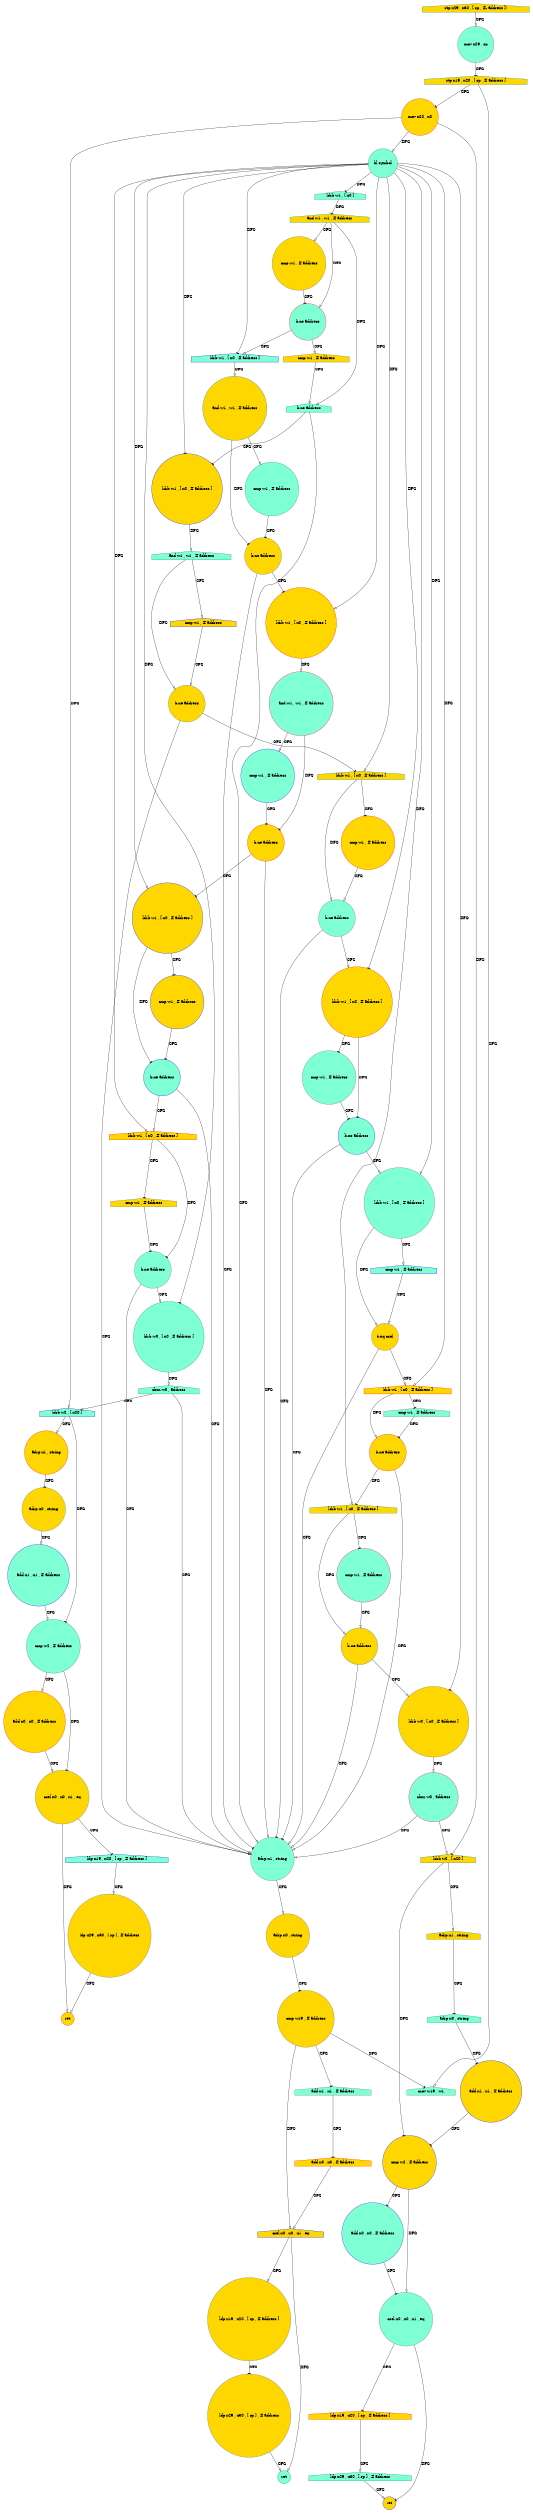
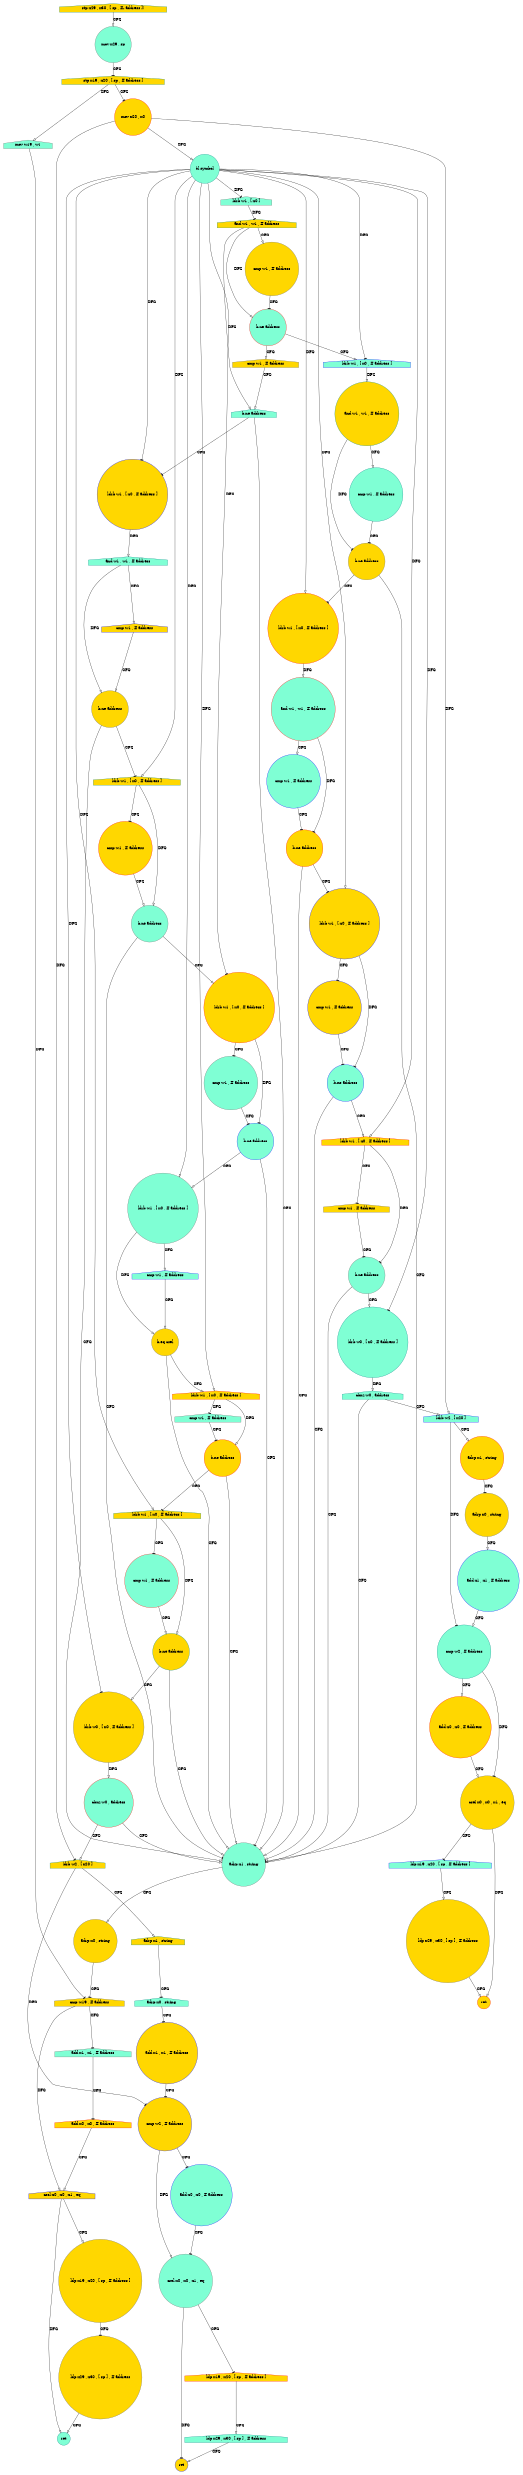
(406, 142) -> (182, 145)
(306, 2019) -> (89, 2002)
(377, 2060) -> (36, 1079)
